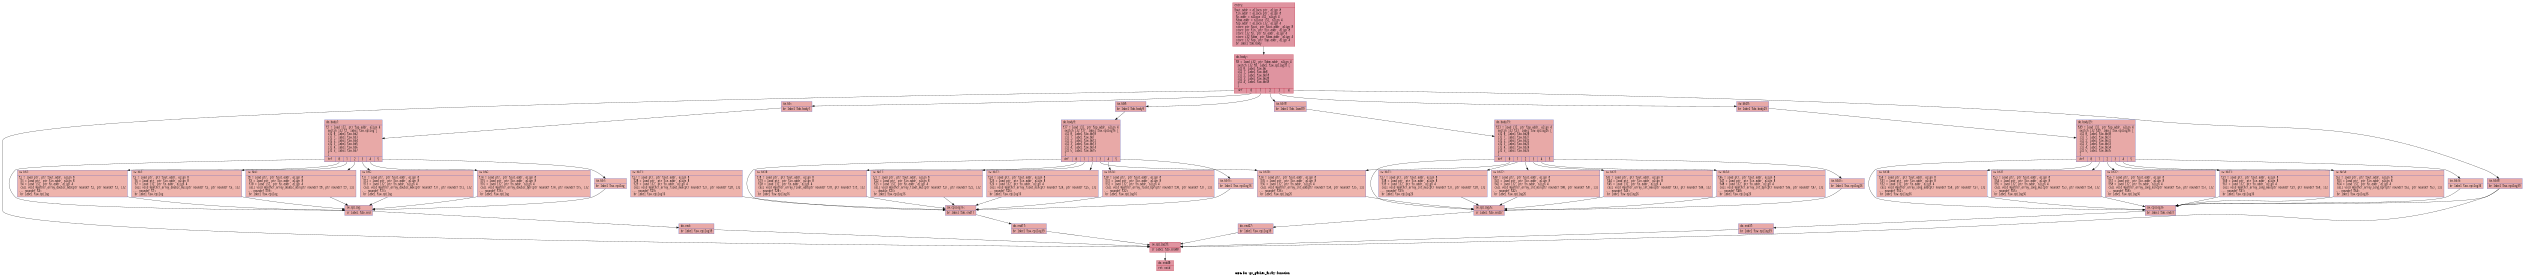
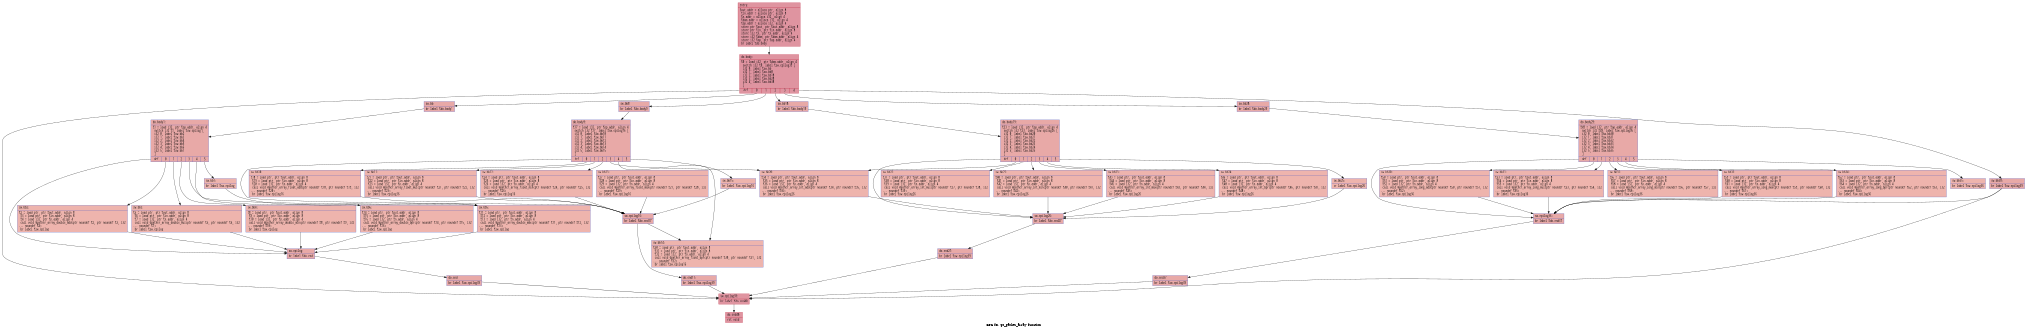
(1290, 109) -> (792, 109)
(884, 191) -> (379, 191)
(1469, 201) -> none
(2320, 203) -> none
(1040, 205) -> (663, 232)
(492, 206) -> (349, 205)
